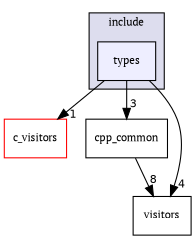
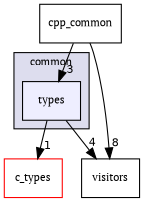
(127, 23) -> (52, 63)
(127, 96) -> (67, 59)
(35, 138) -> (33, 178)
